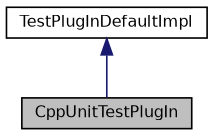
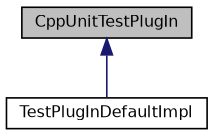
(107, 76) -> (107, 76)
